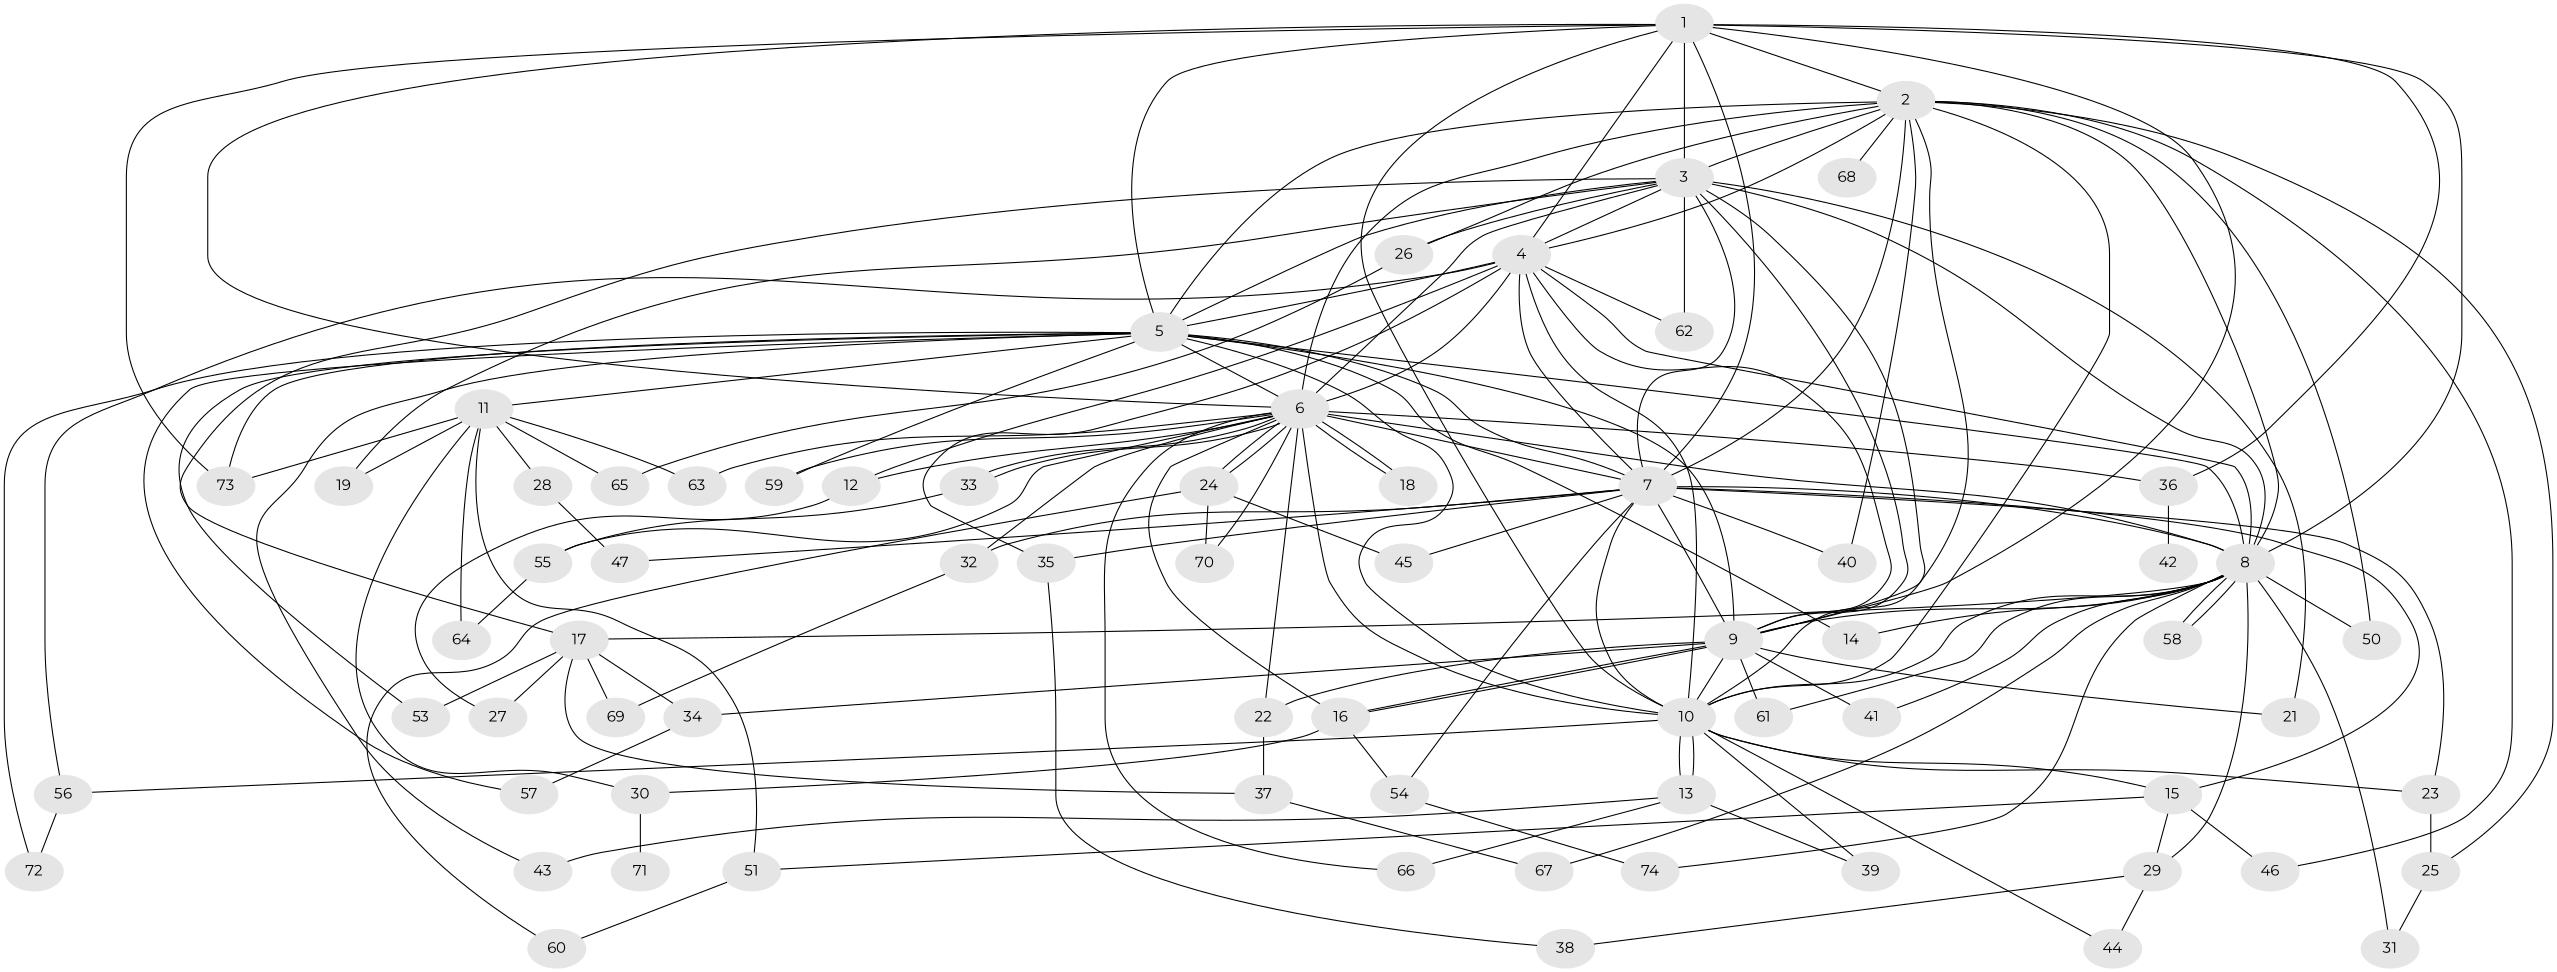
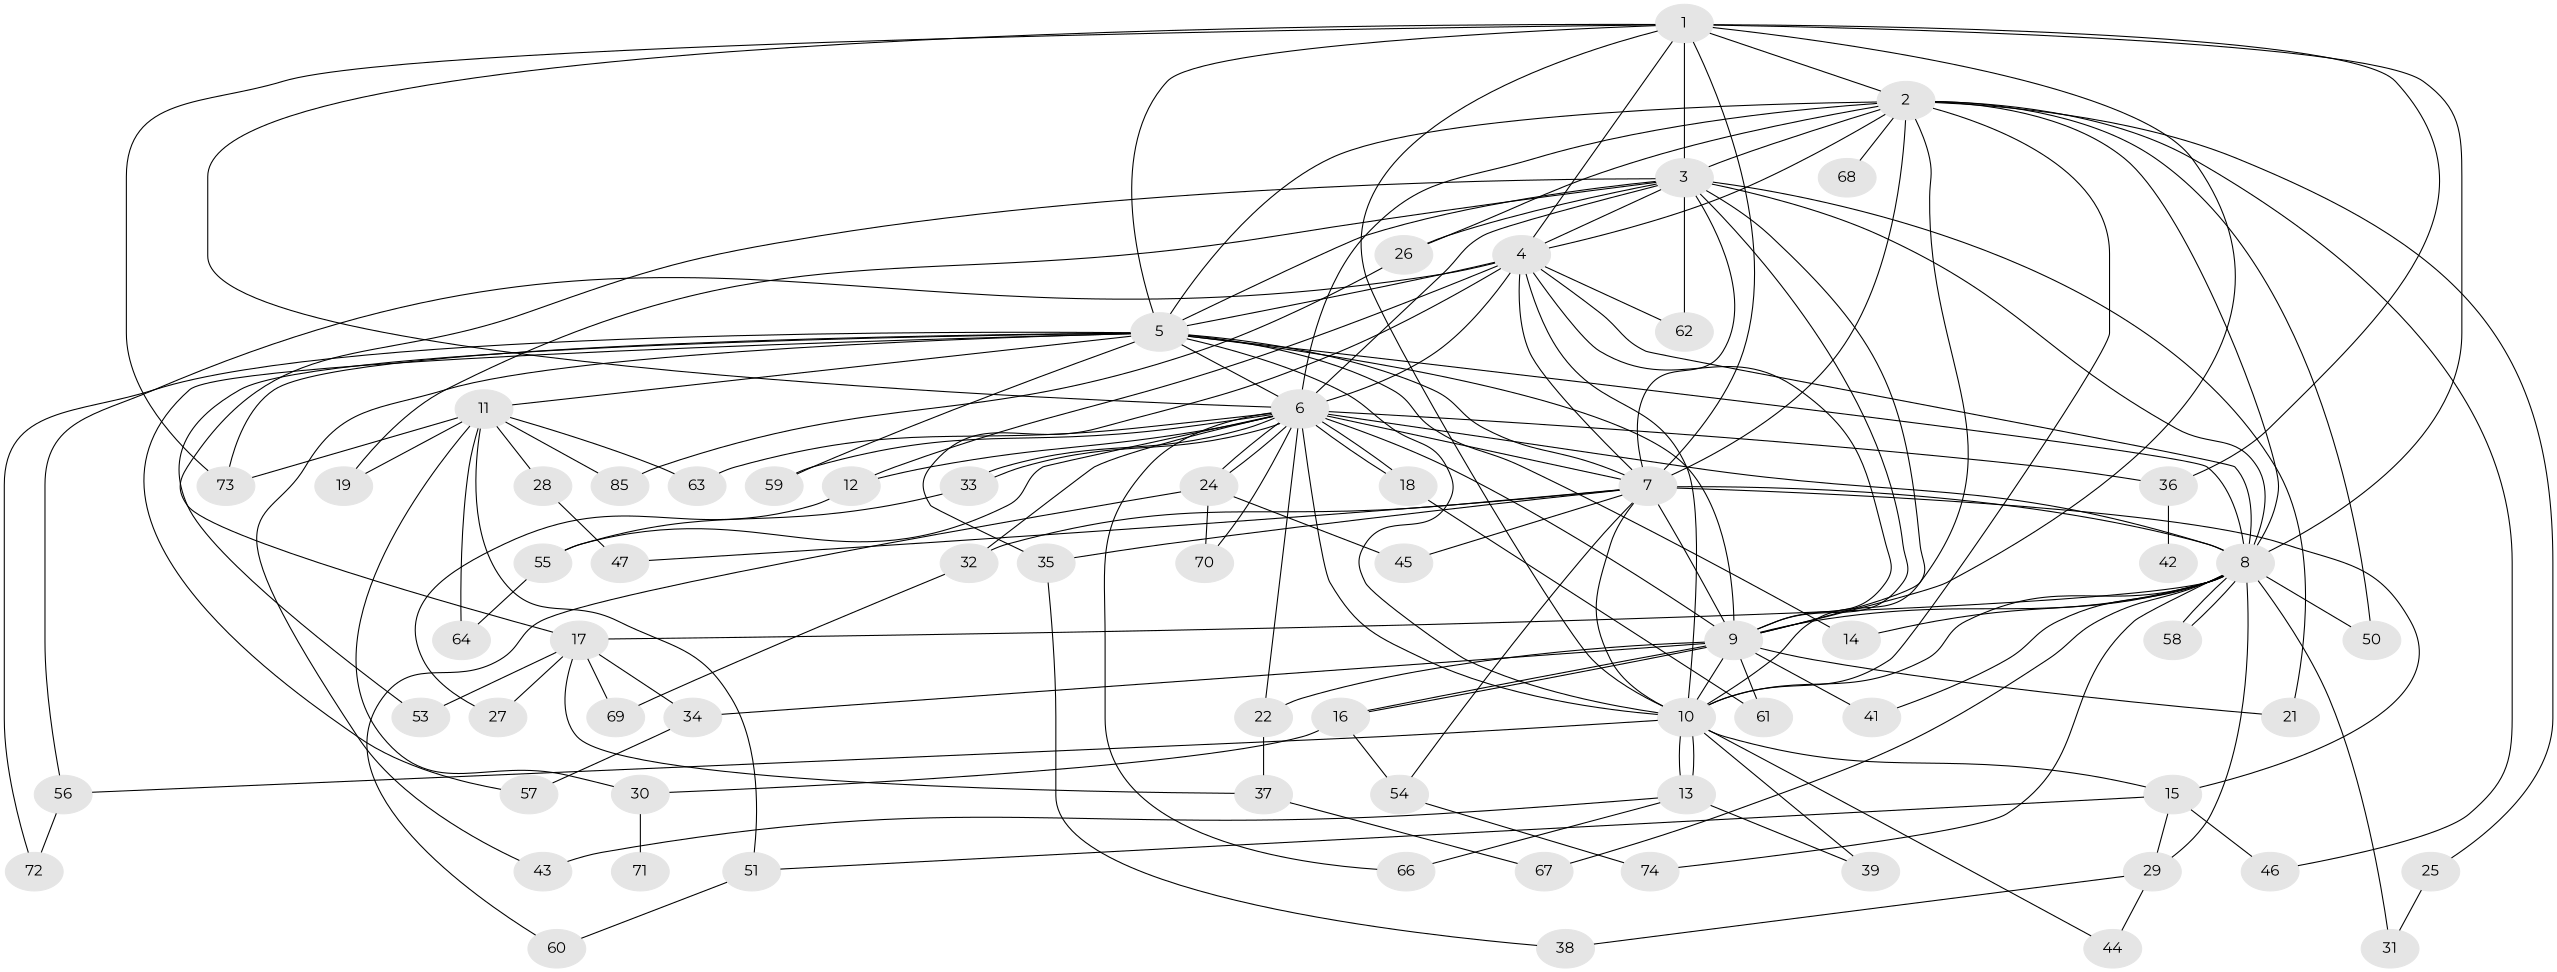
(620, 486) -> (620, 486)
(1158, 563) -> (1527, 509)
(1847, 563) -> none
(2000, 625) -> (1586, 602)
(2431, 795) -> none
